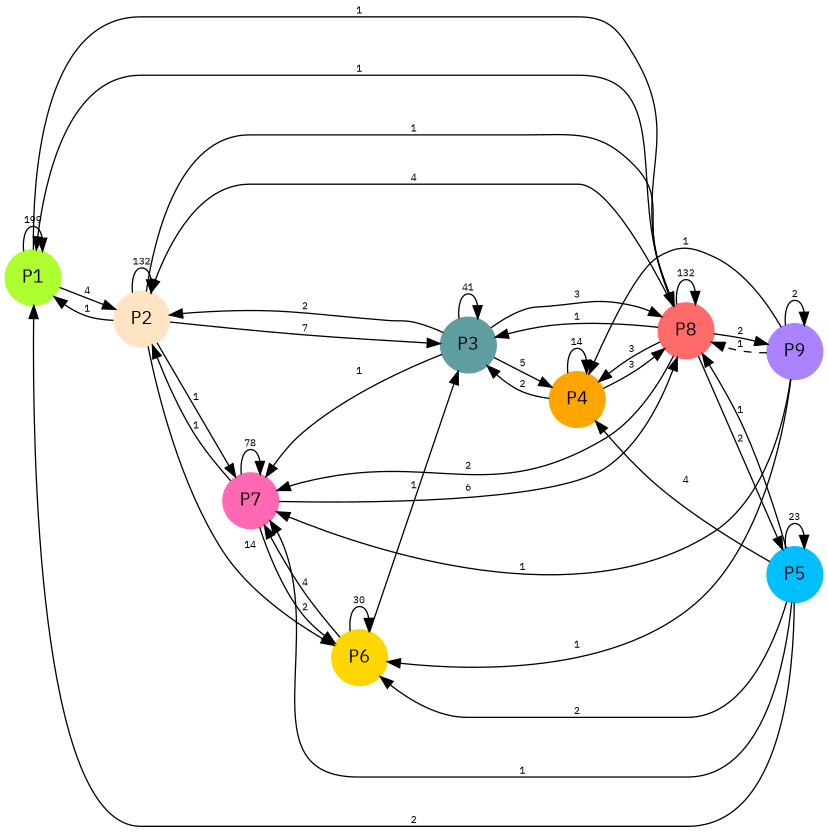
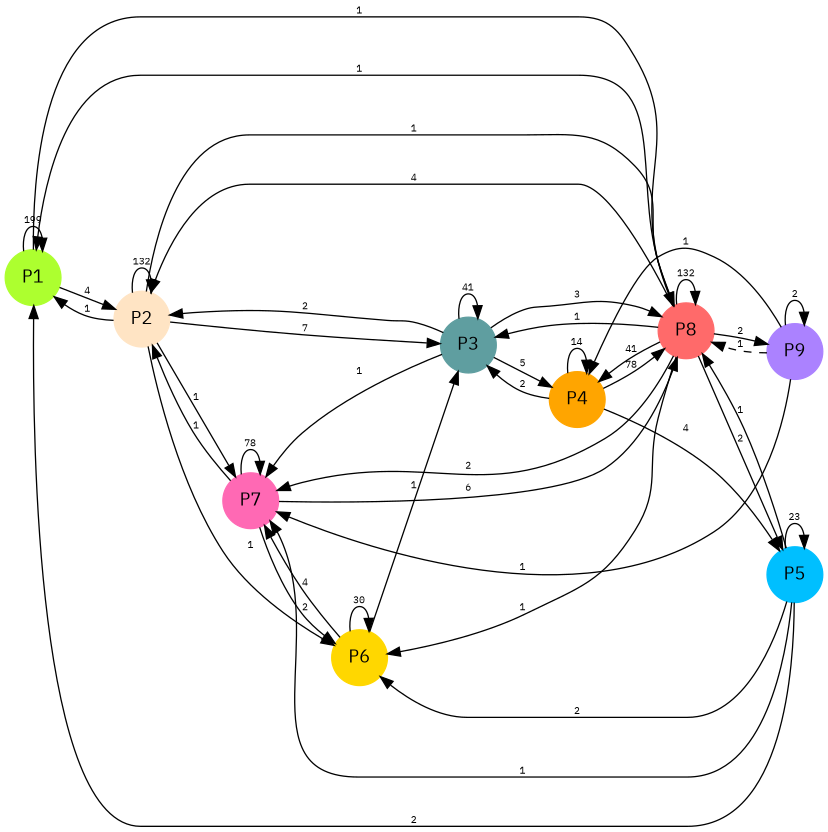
(632, 350) -> (632, 350)
(632, 365) -> (632, 365)
(681, 504) -> (700, 460)
(251, 545) -> (251, 545)
(671, 621) -> (614, 558)
